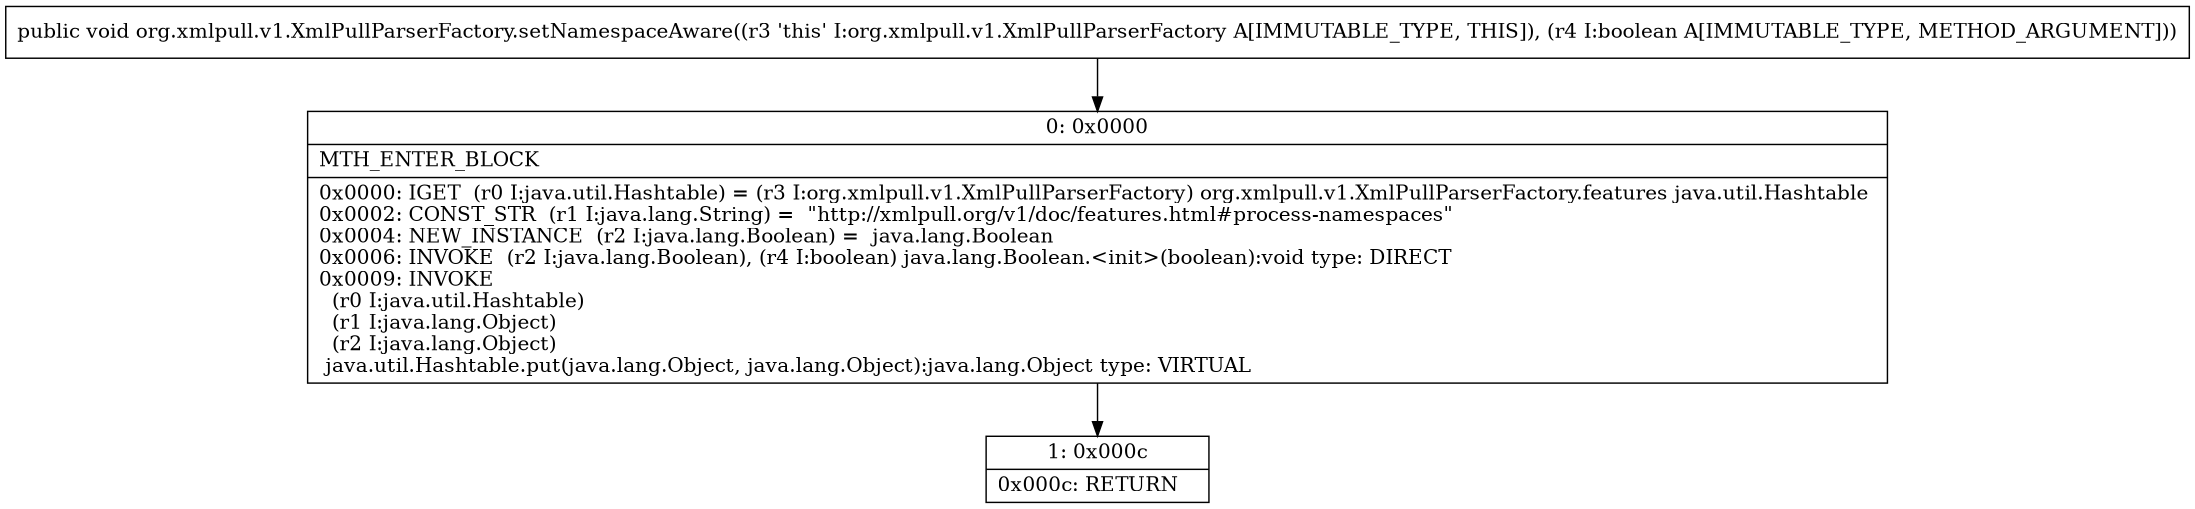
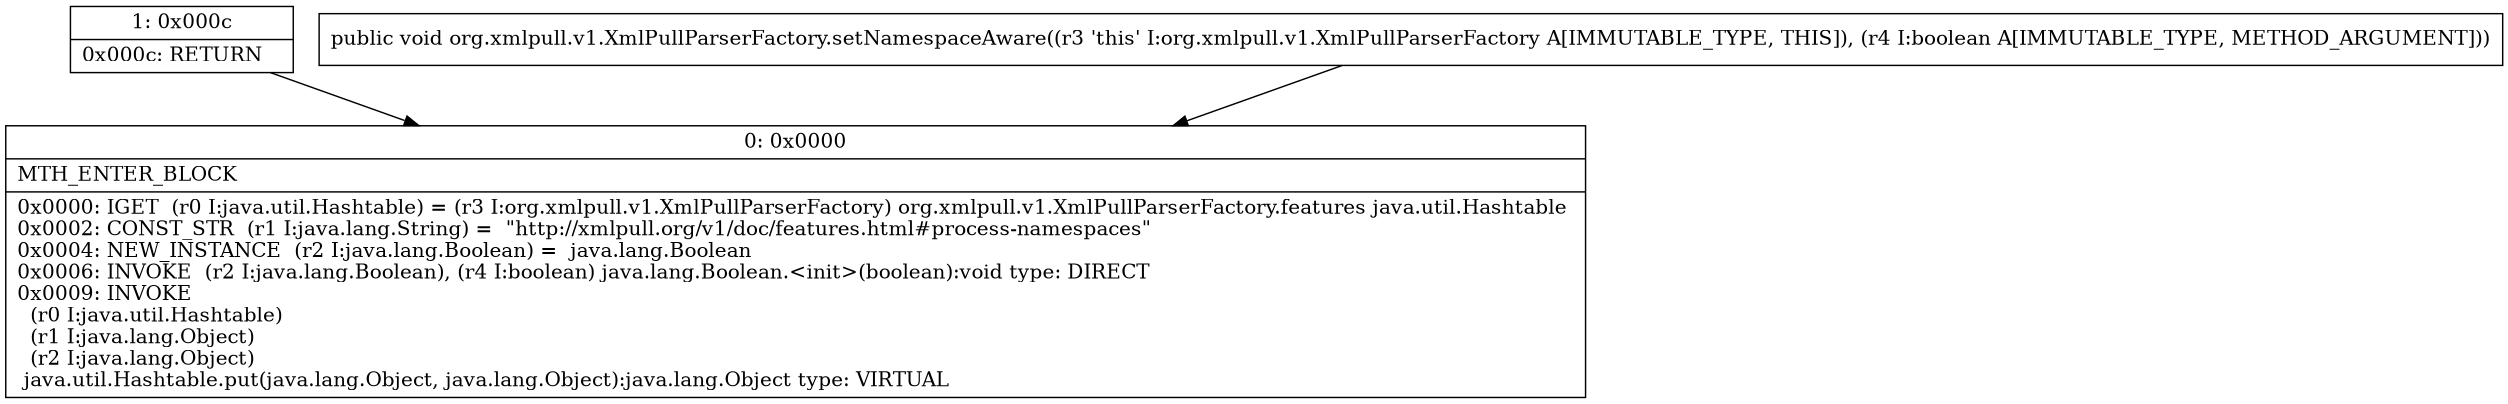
(1098, 402) -> (338, 97)
